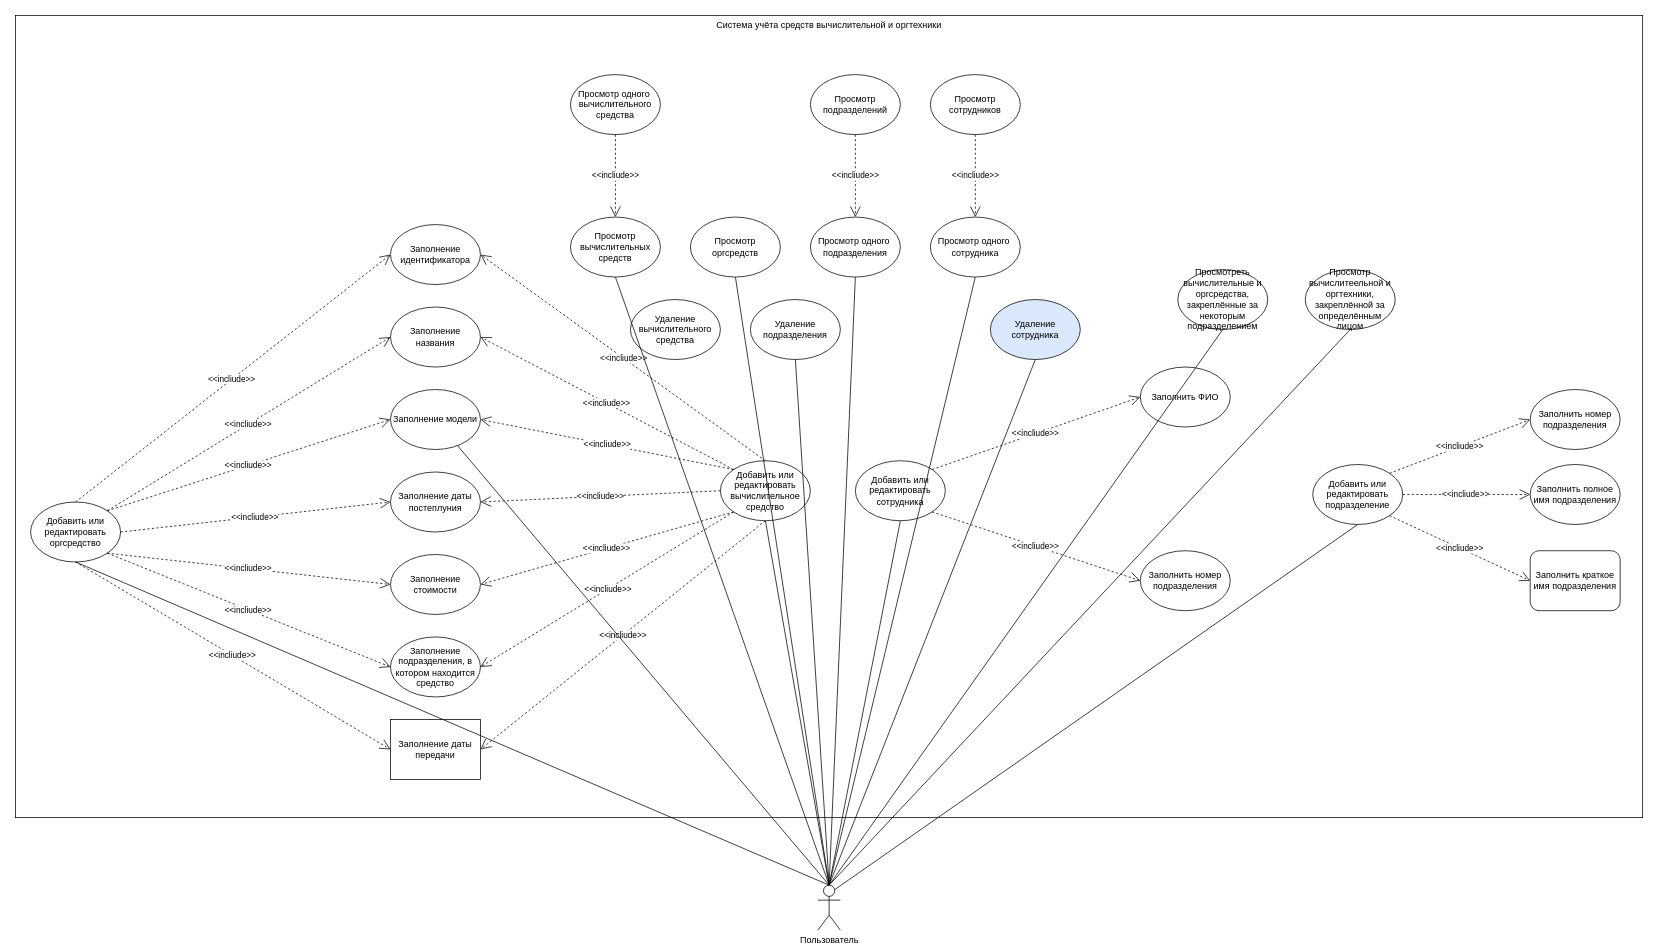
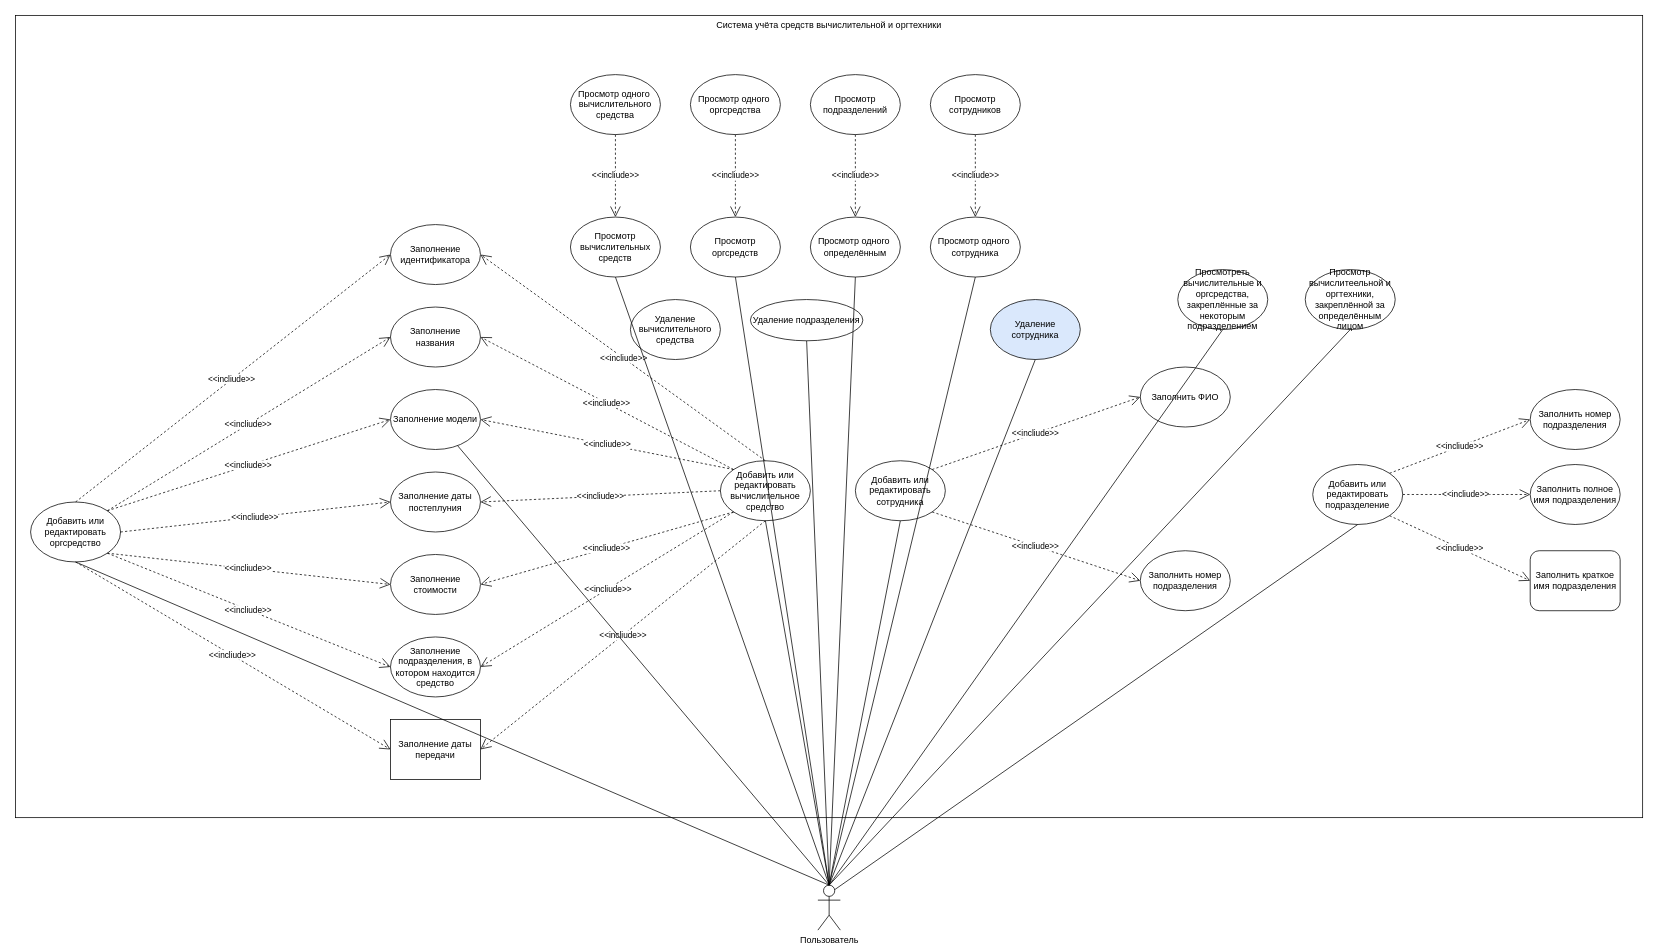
none -> (735, 105)
none -> (735, 175)
(855, 247) -> (855, 247)
(795, 330) -> (807, 320)
